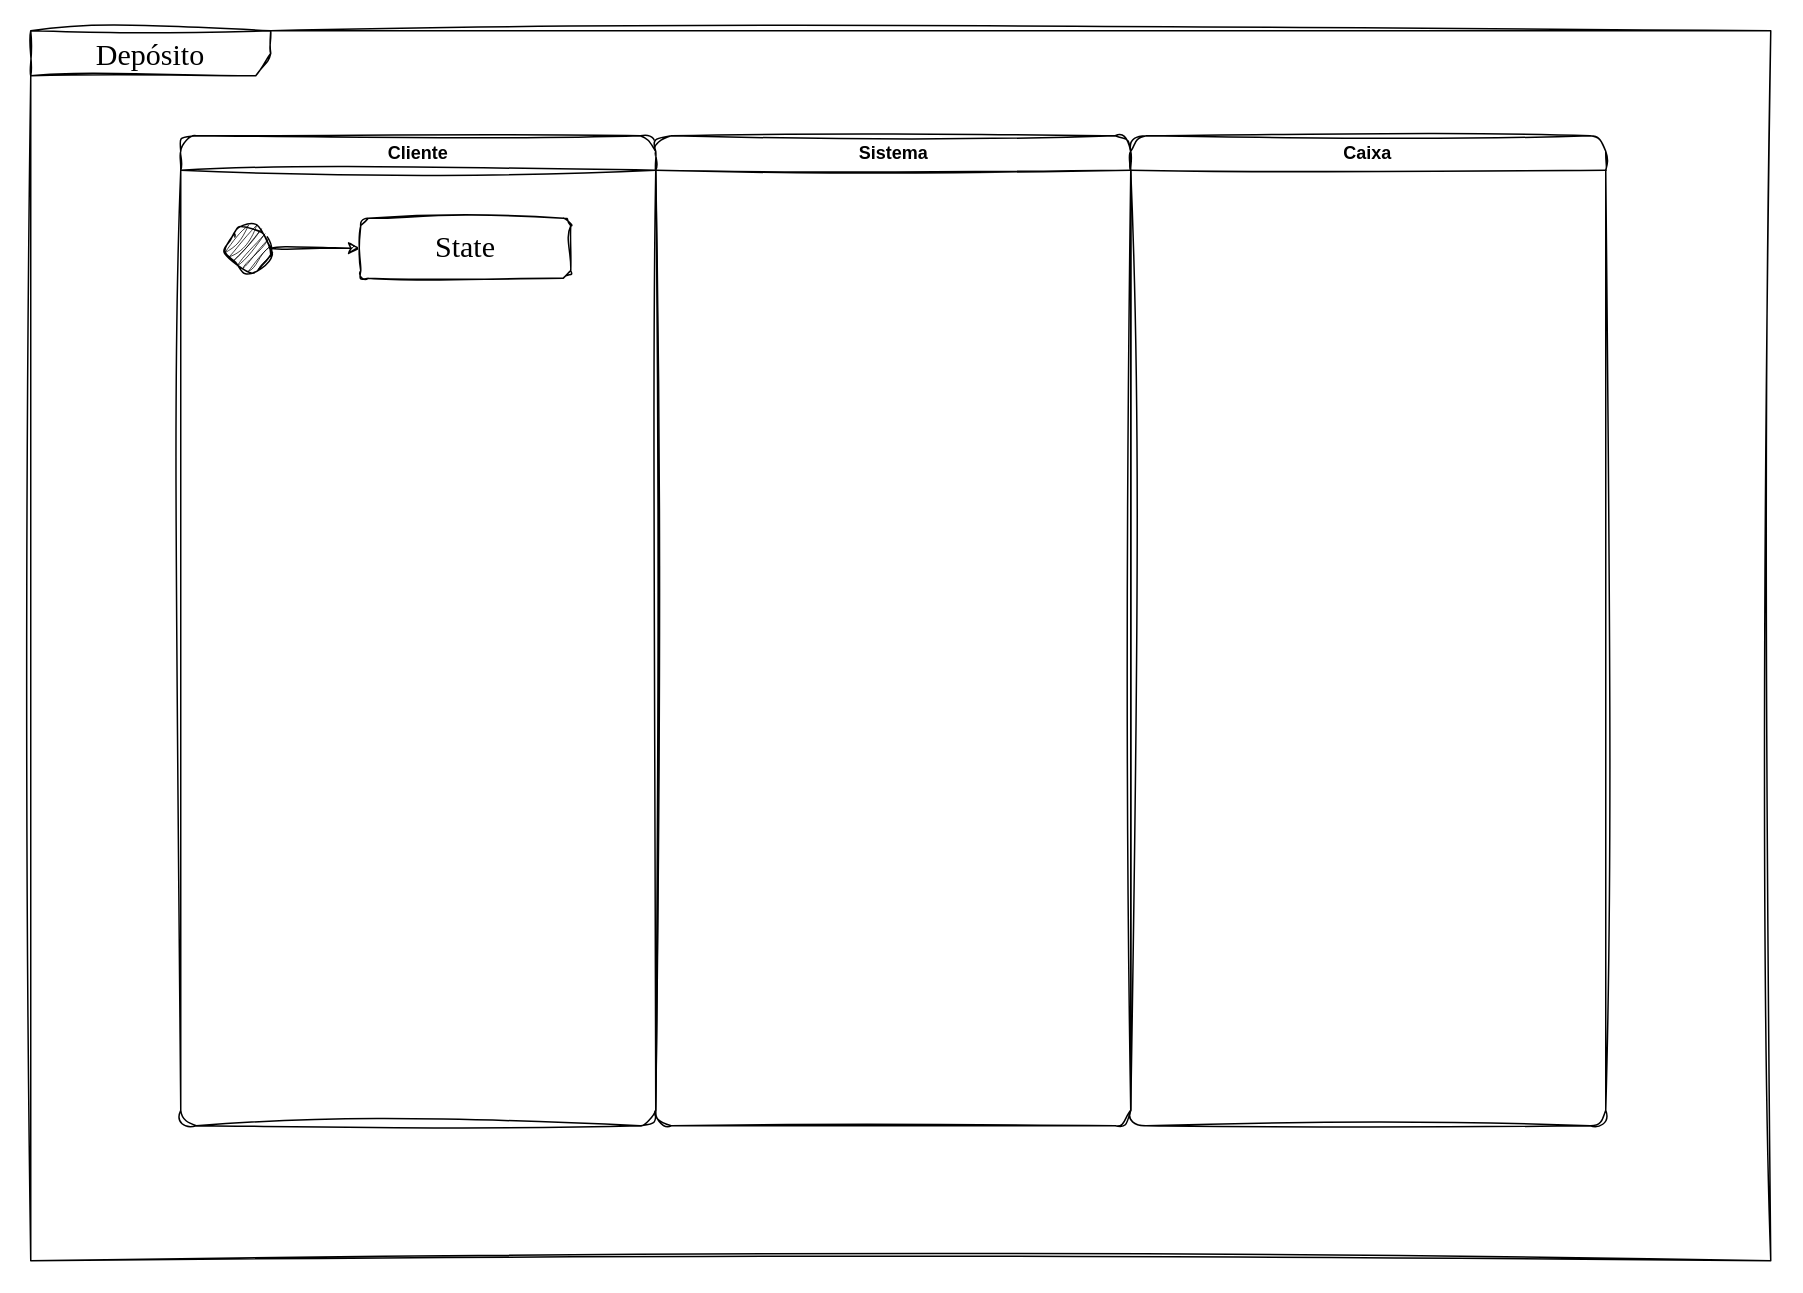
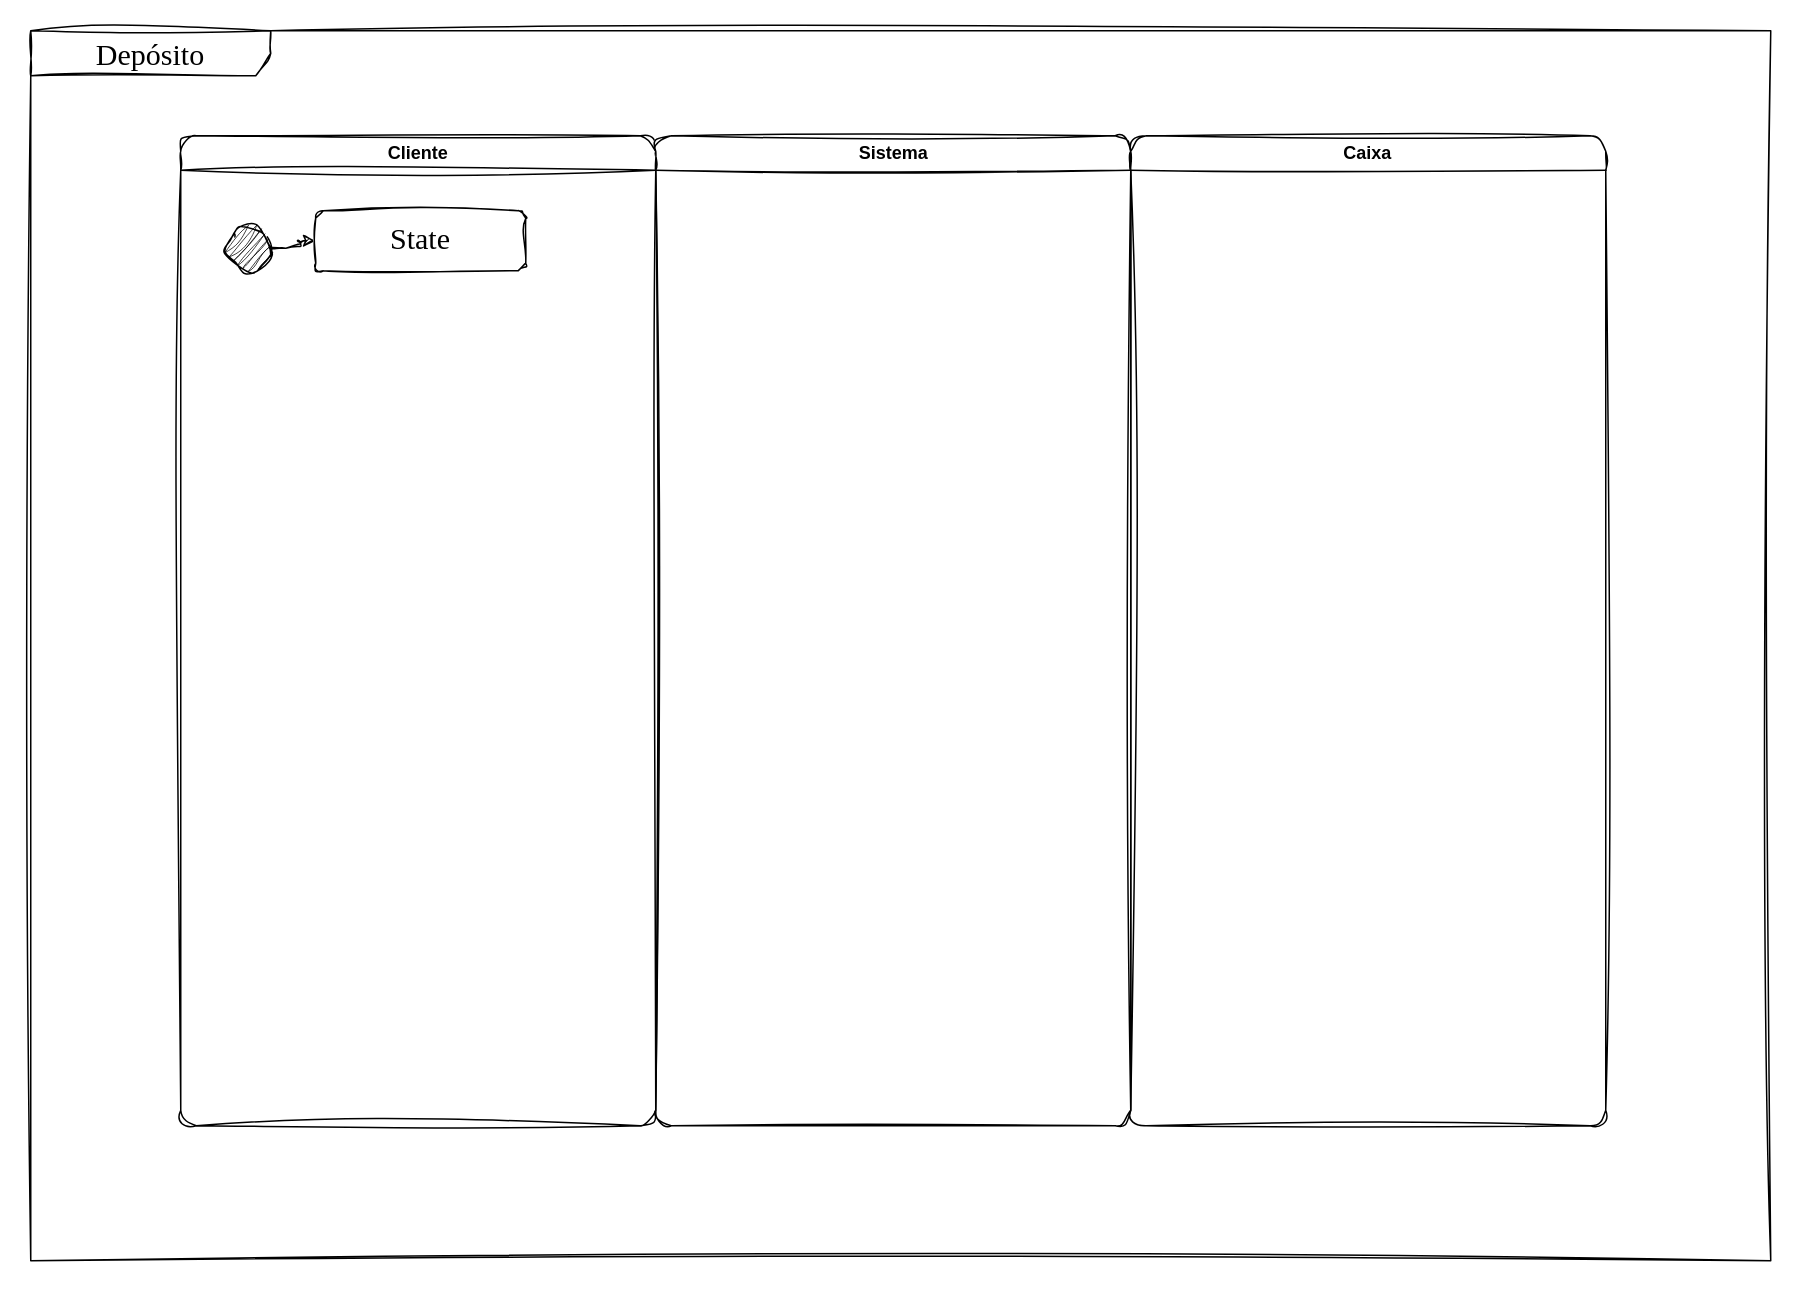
(466, 248) -> (421, 241)
